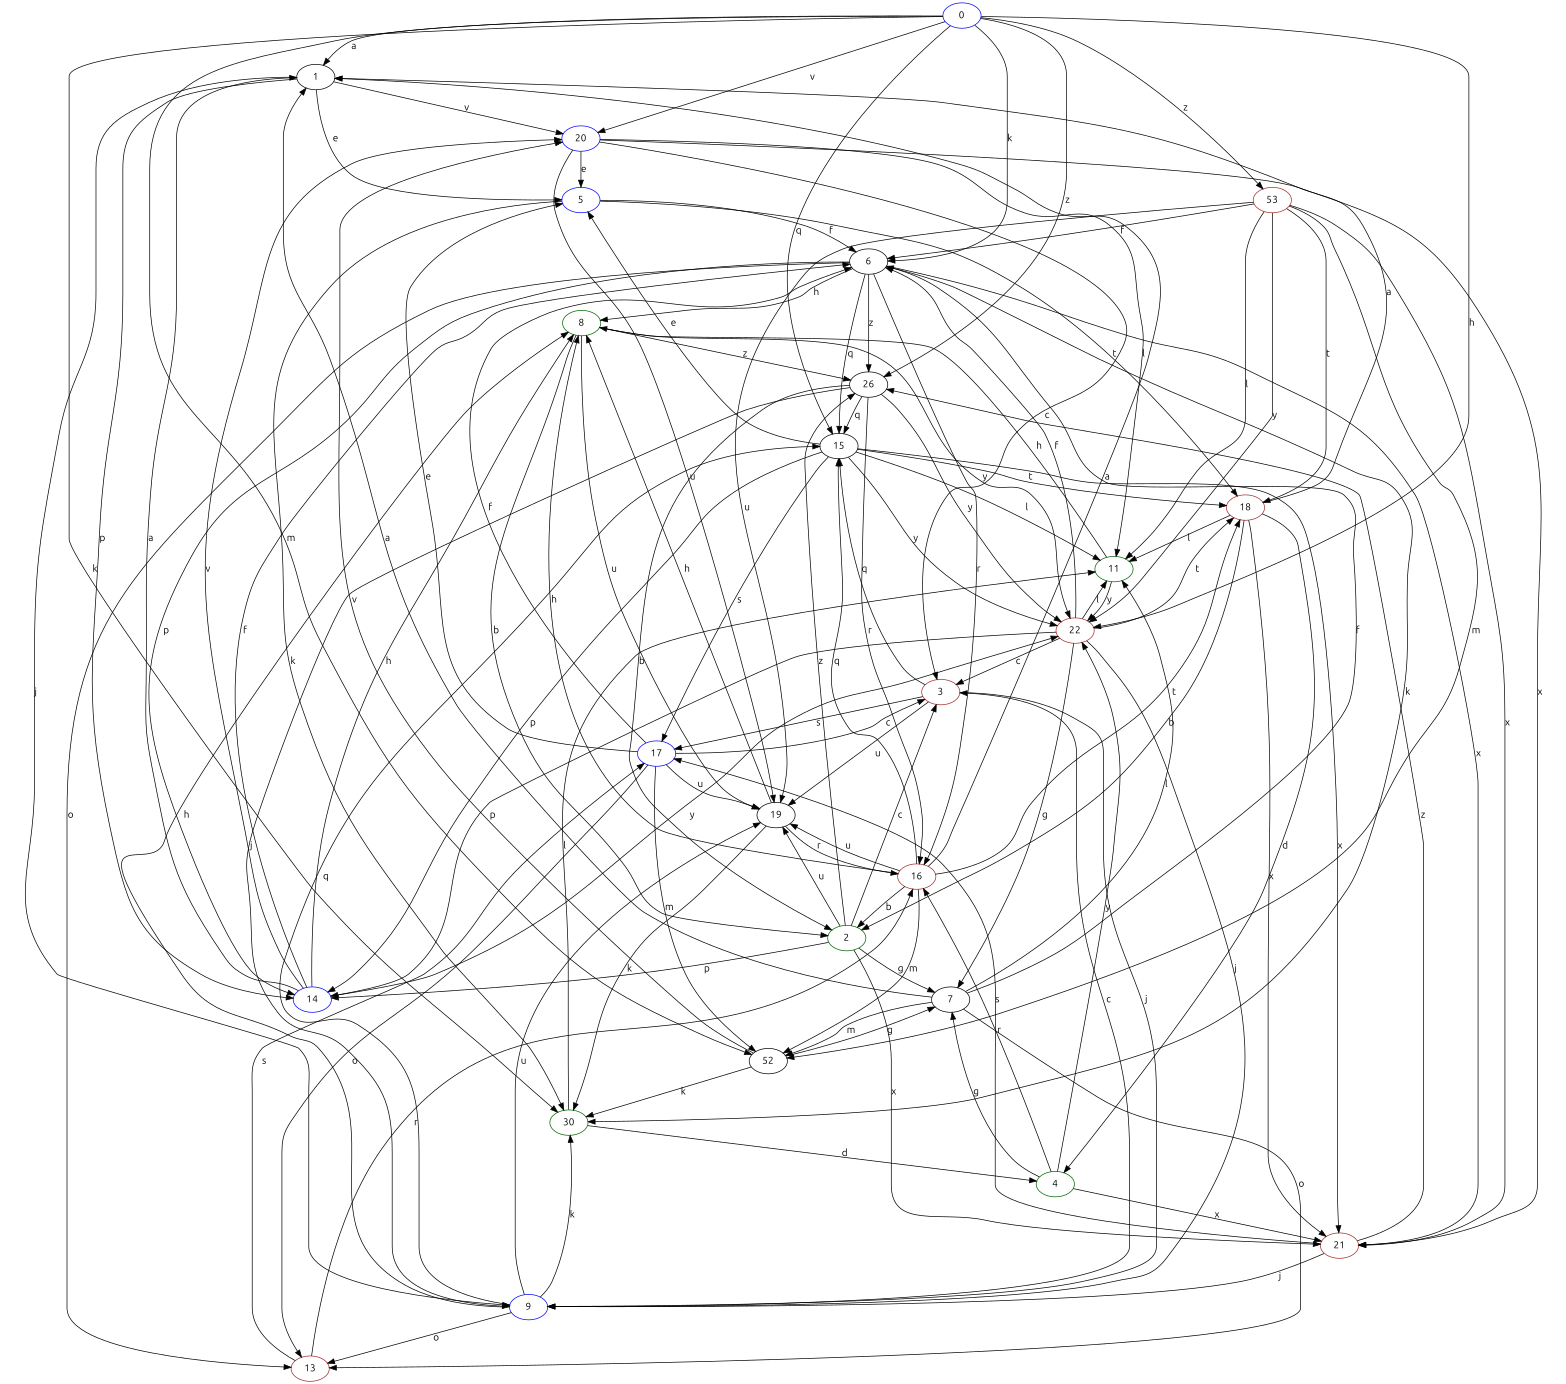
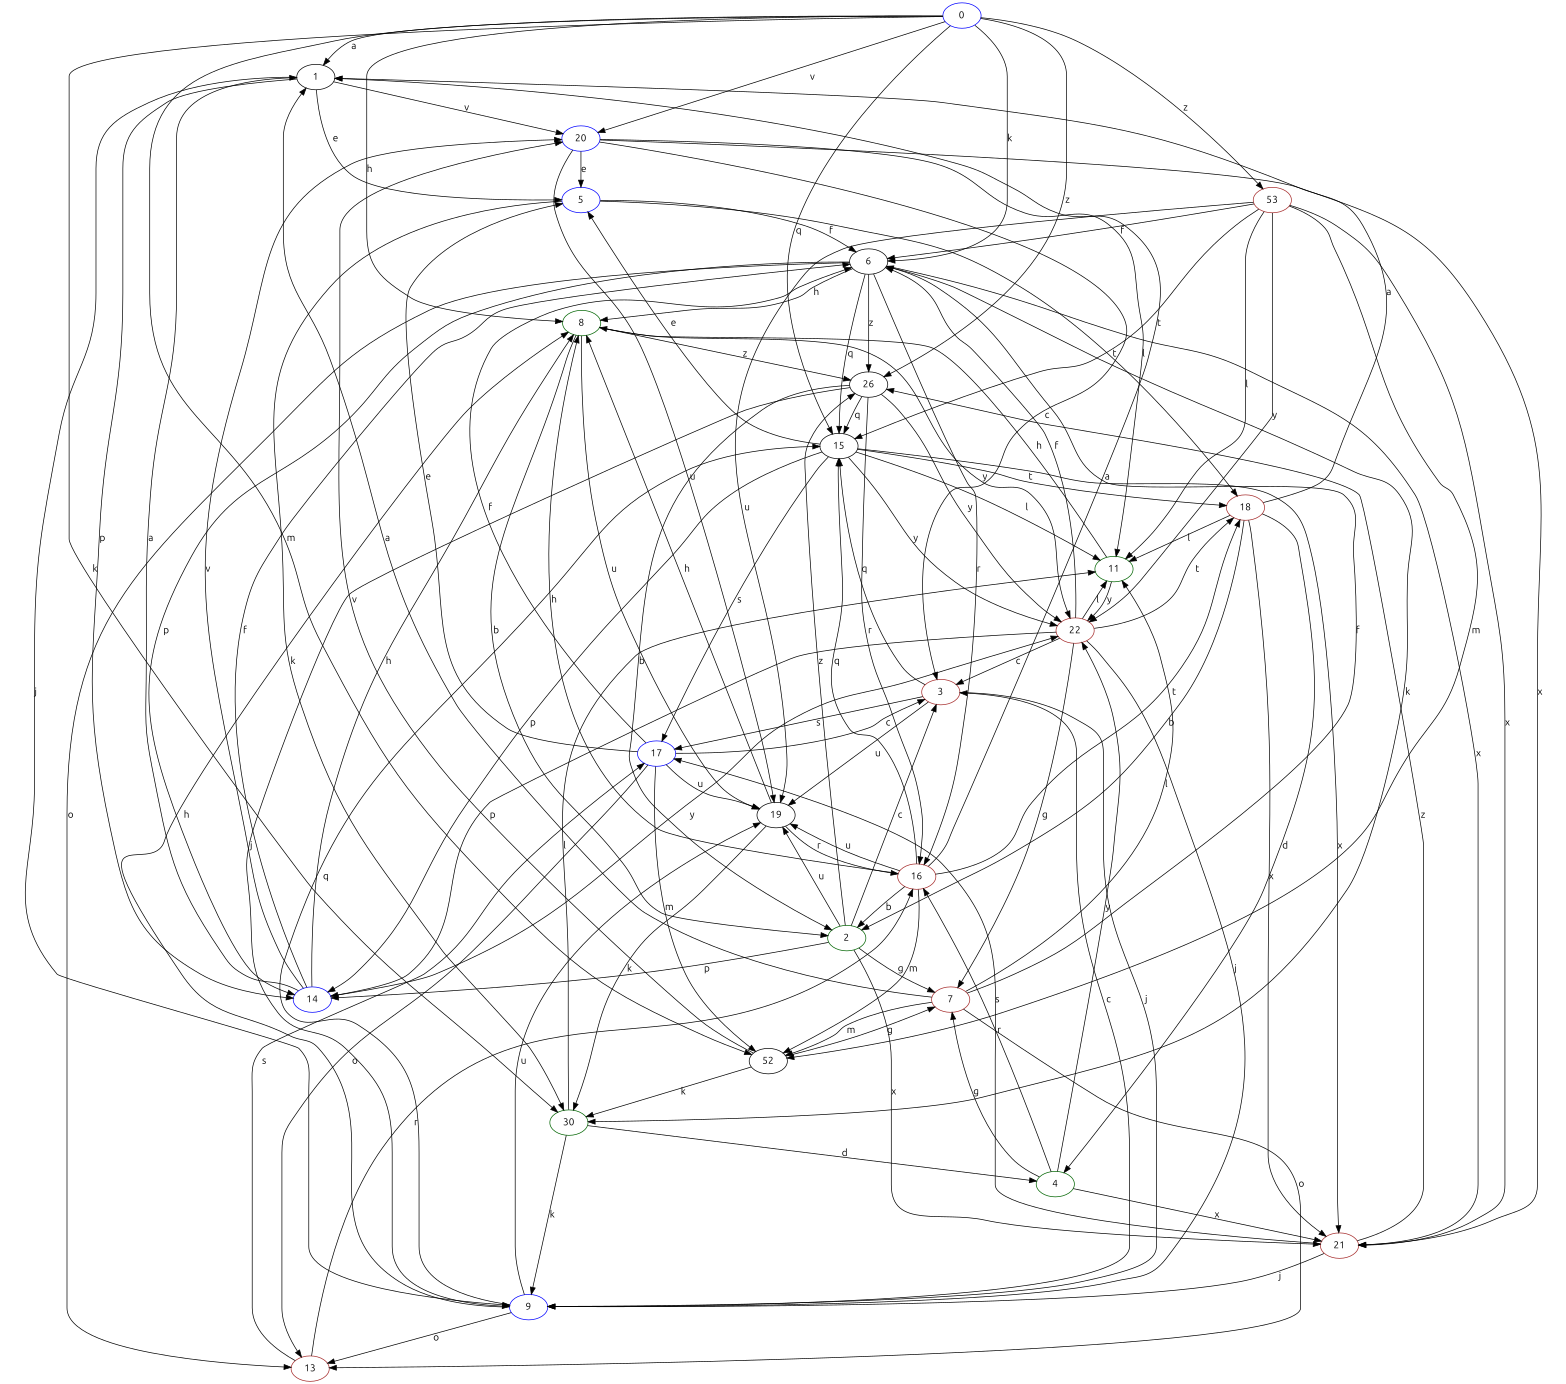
(1469, 216) -> (457, 40)
(1326, 361) -> (1084, 364)
(951, 1000) -> (951, 1000)
(568, 1223) -> (550, 1211)
